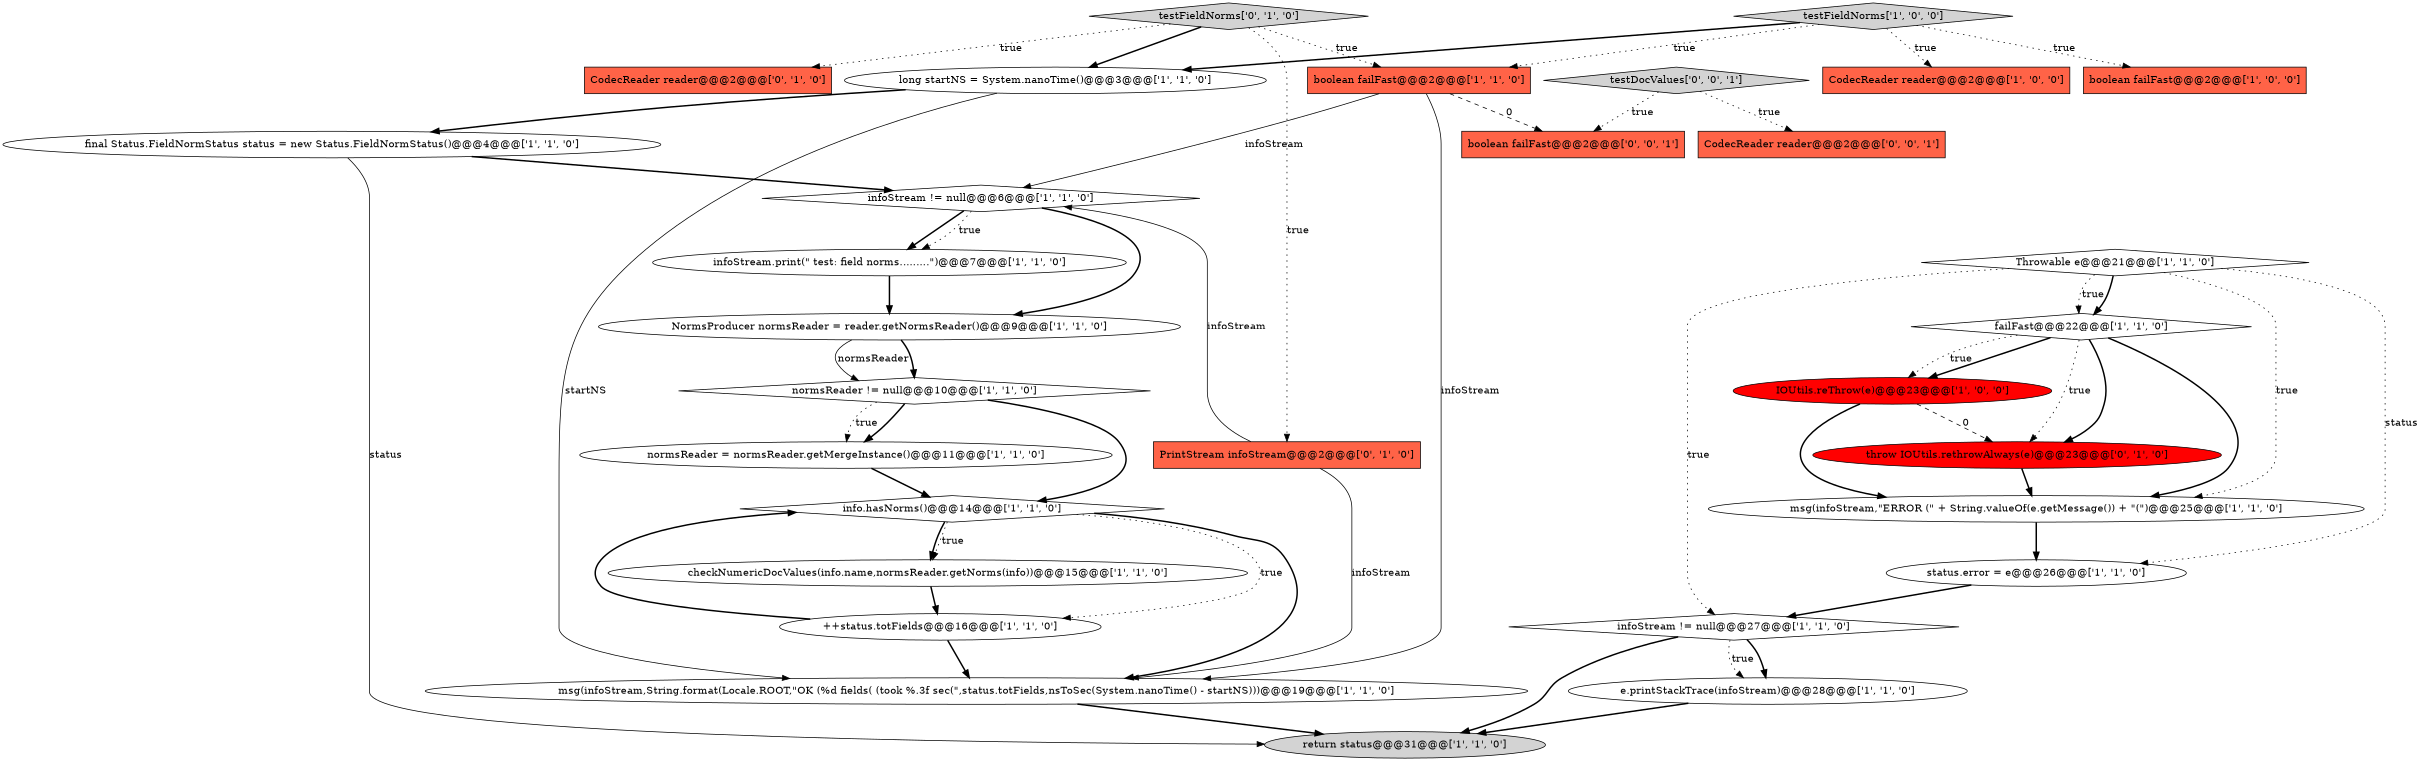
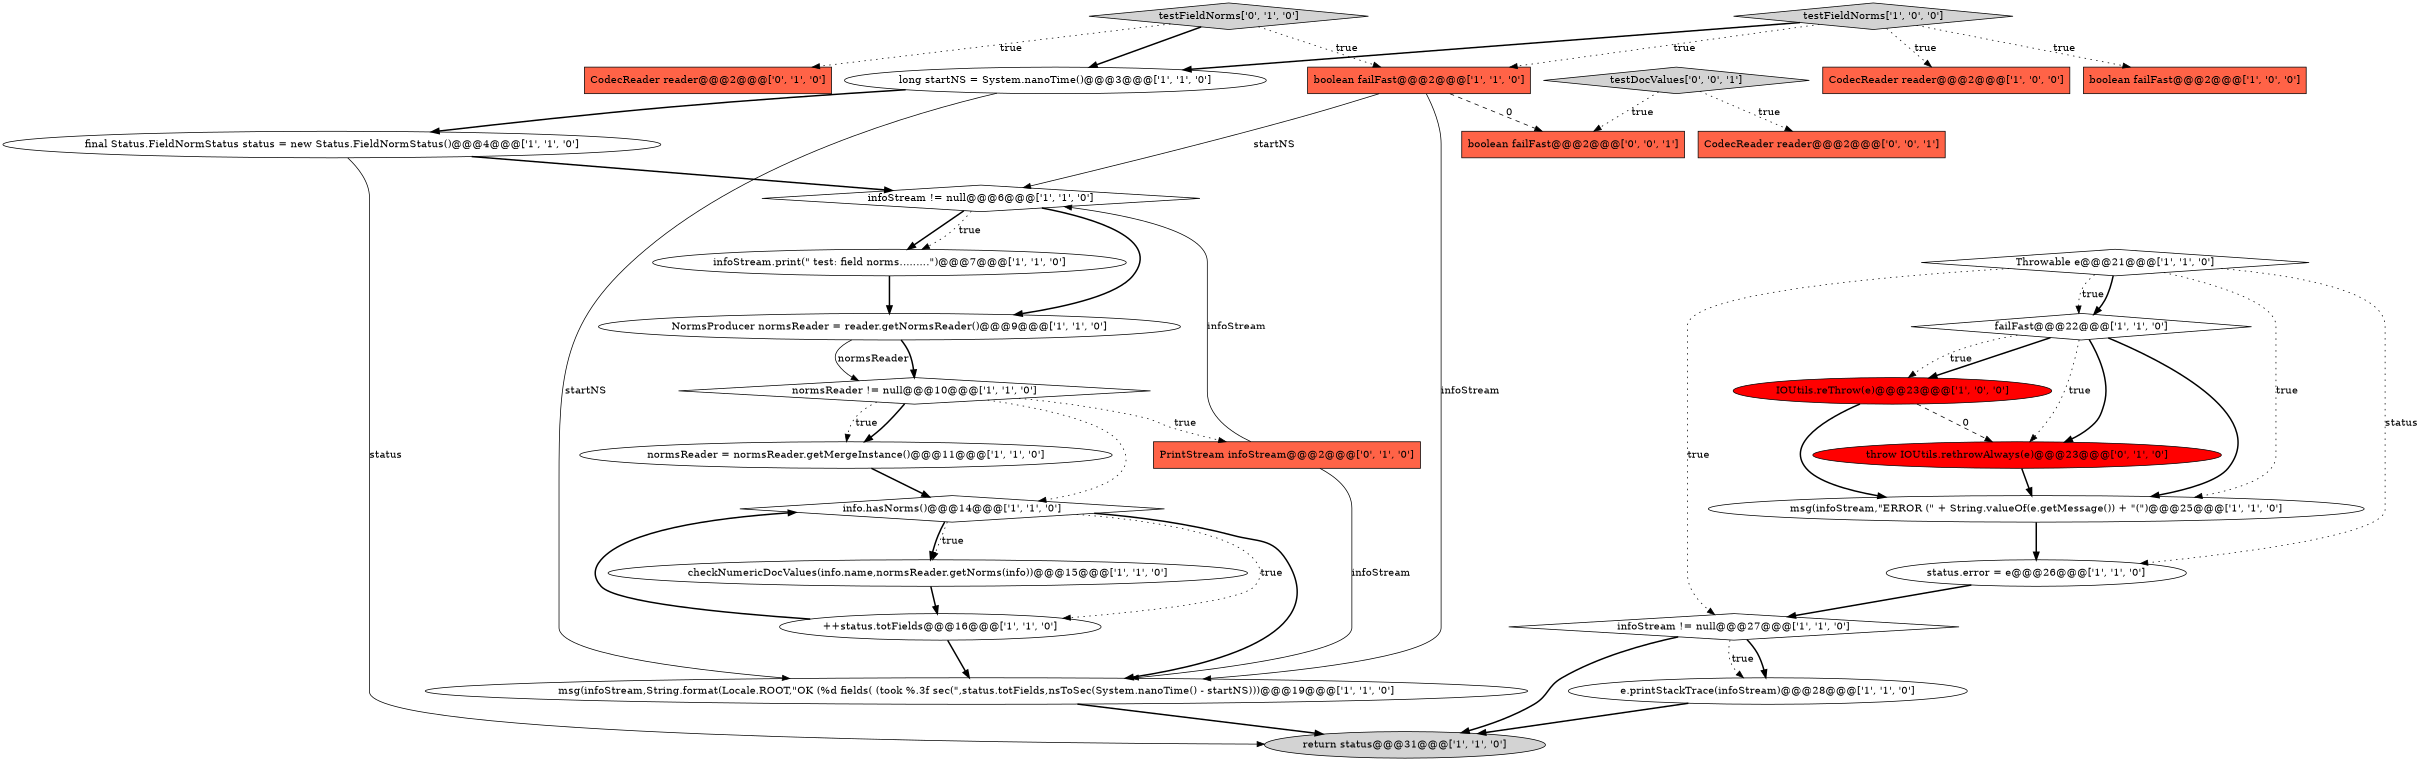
(1274, 145) -> (1274, 145)
(1287, 223) -> (1120, 413)
(1109, 434) -> (1109, 434)
